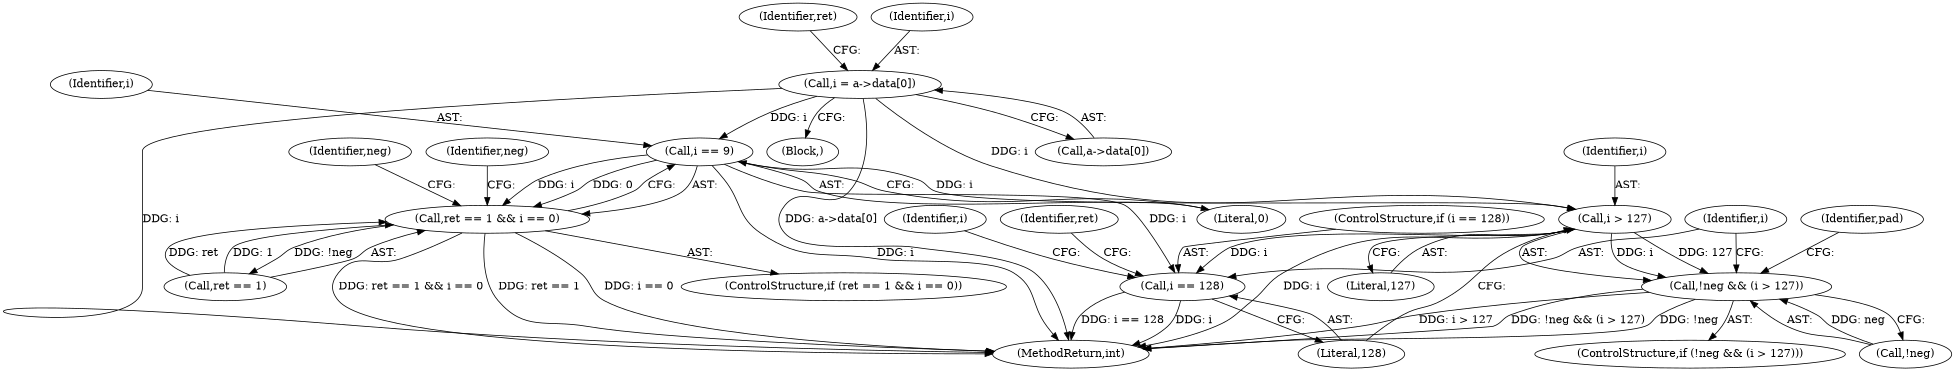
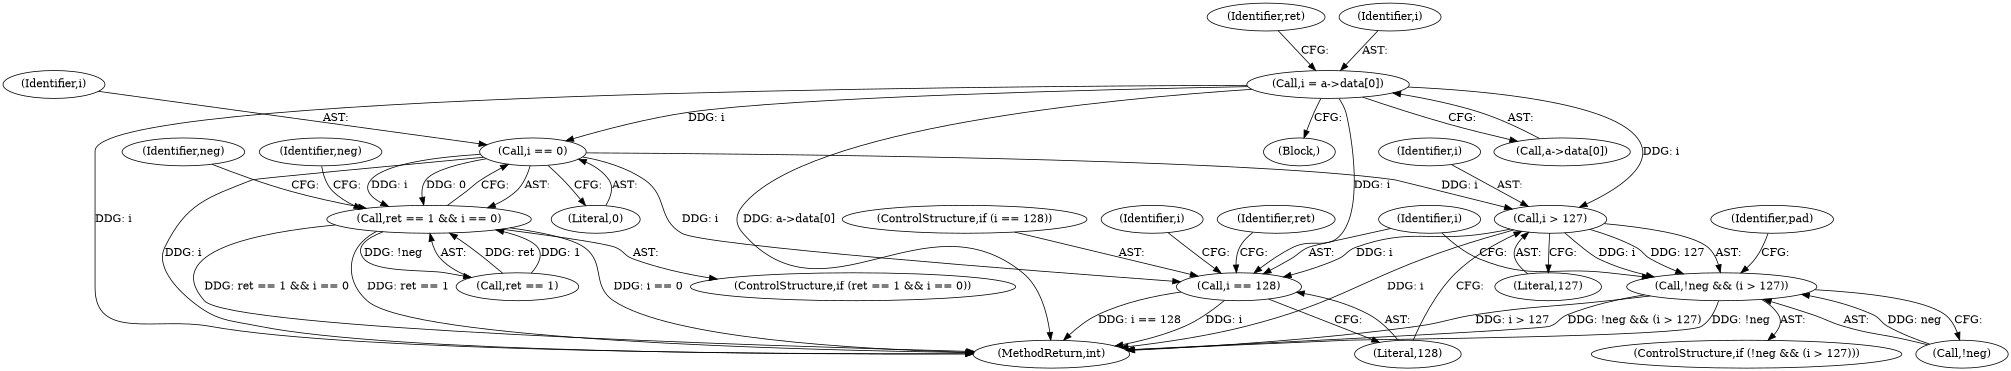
(700, 152) -> (533, 152)
none -> (1351, 211)
